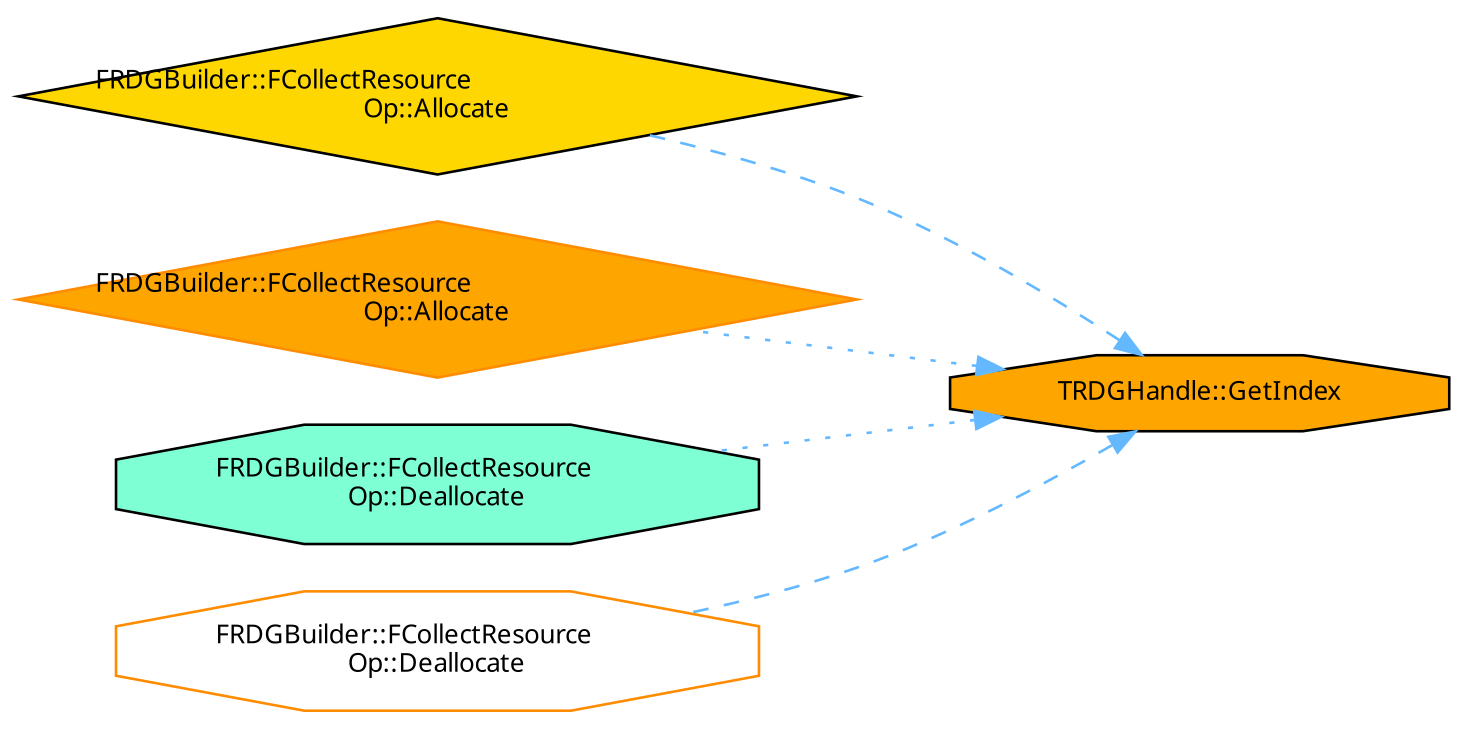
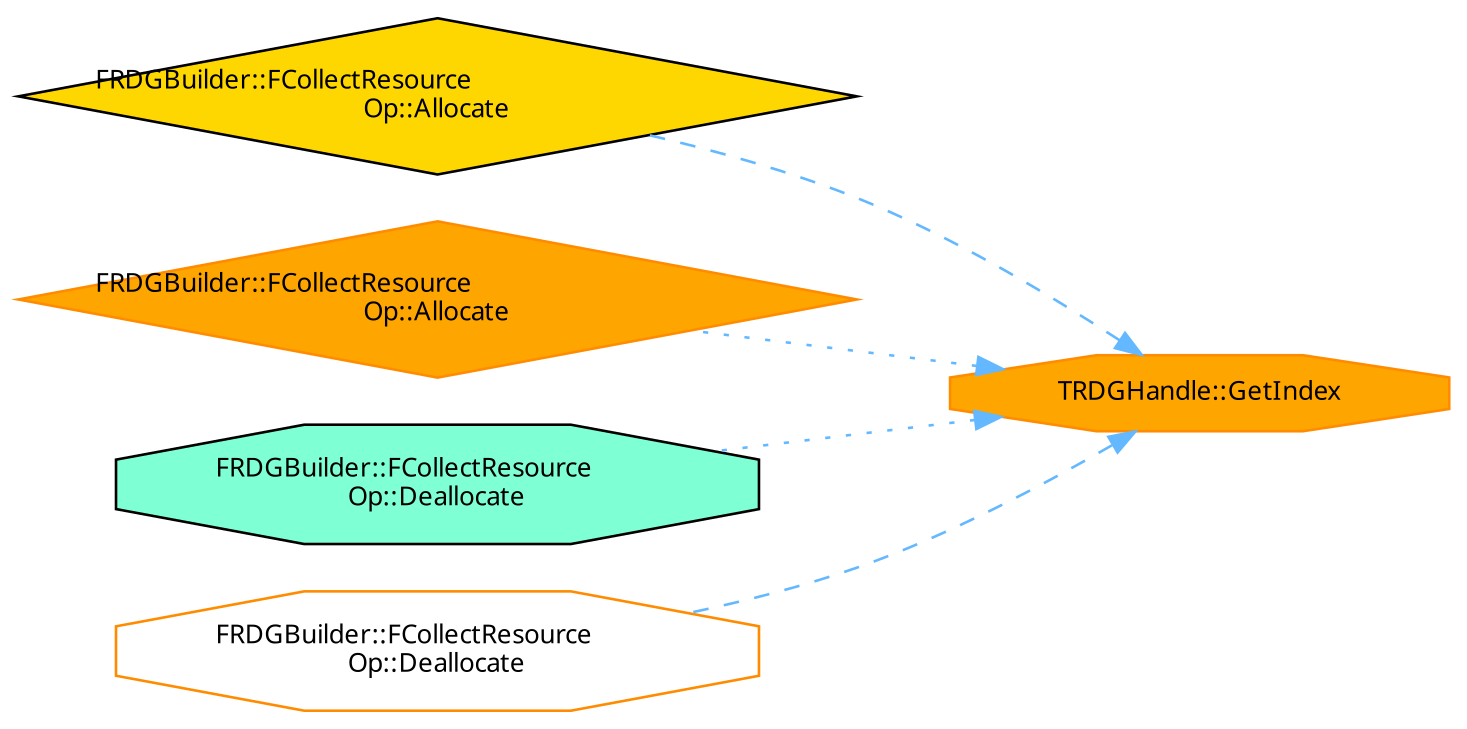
(1200, 393) -> (1200, 393)
